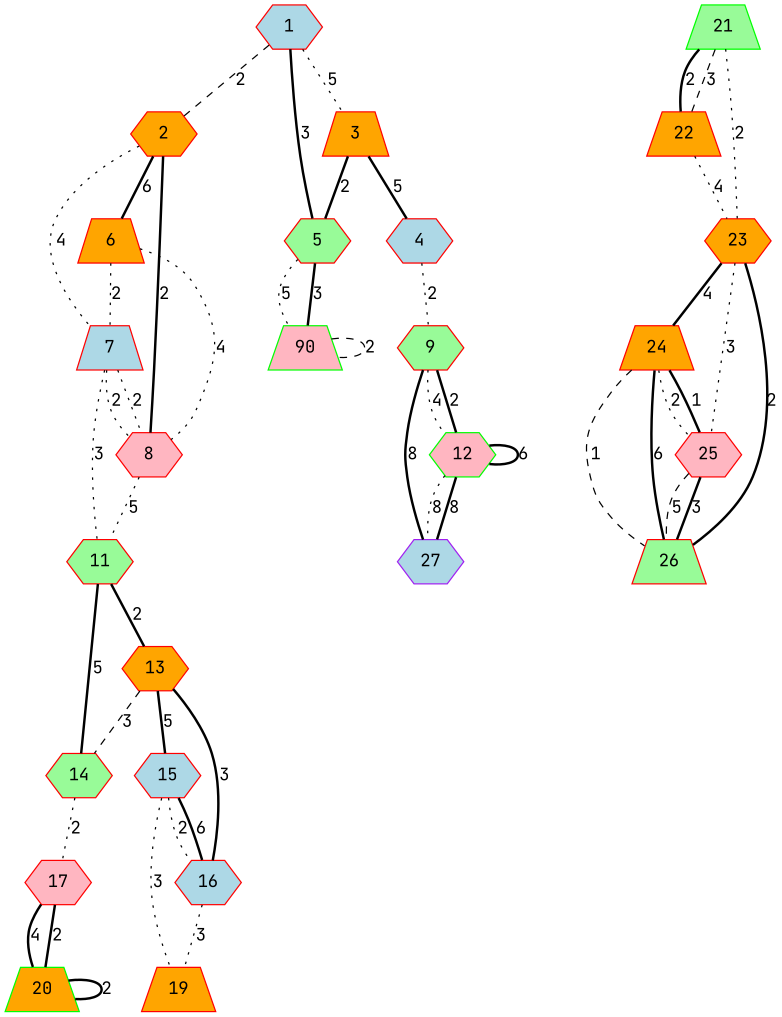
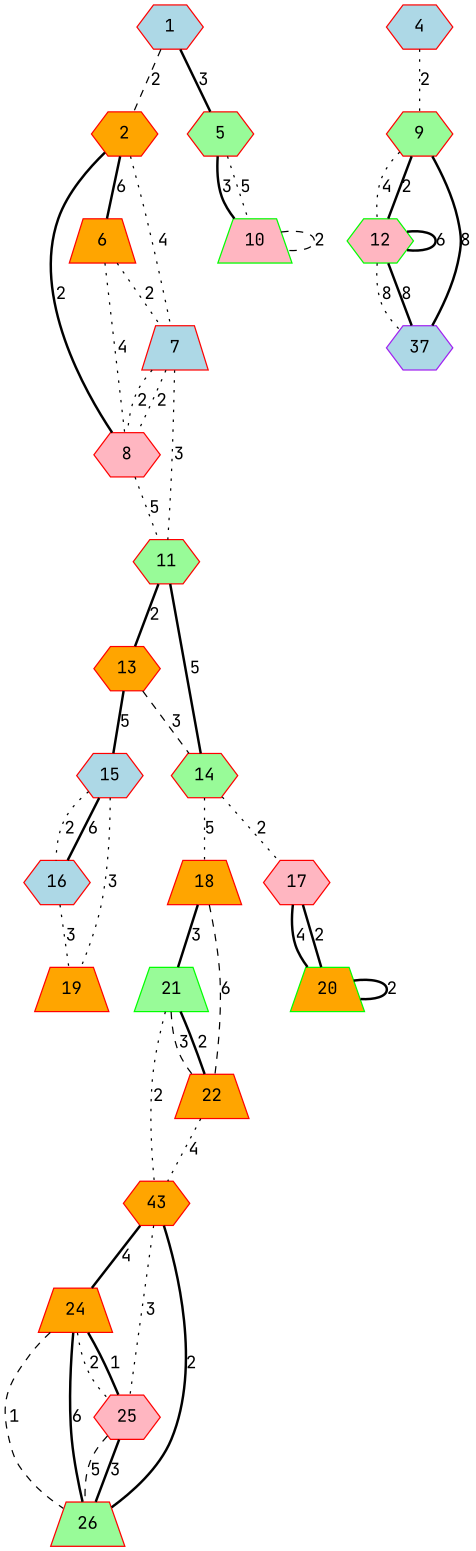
(356, 134) -> none
(738, 241) -> (157, 1203)
(305, 348) -> (255, 241)
(431, 562) -> (420, 348)
(216, 769) -> none
none -> (205, 883)
